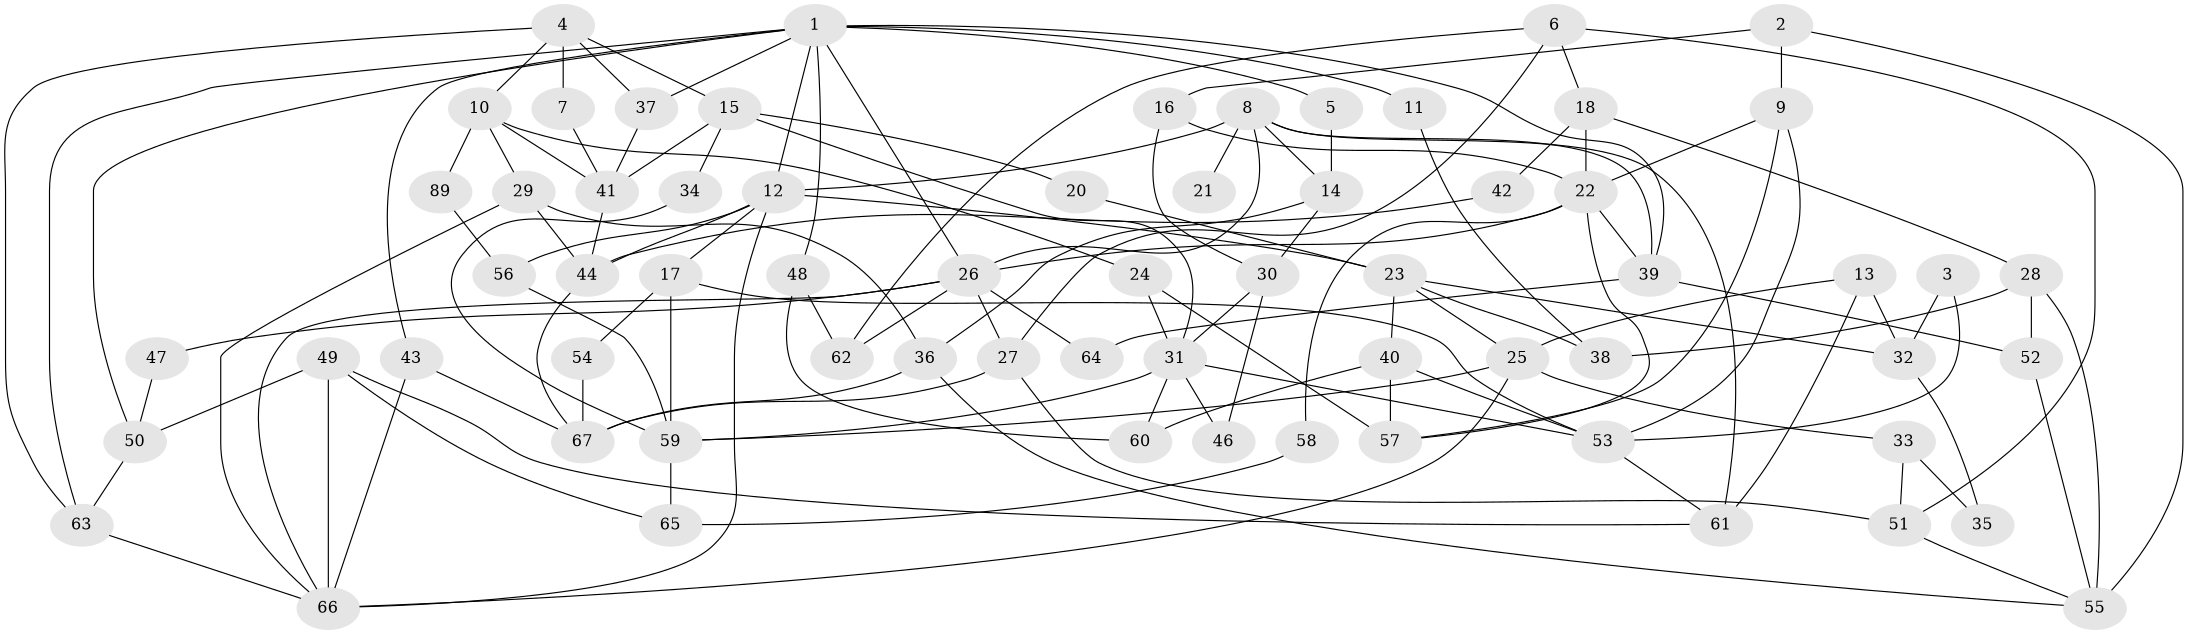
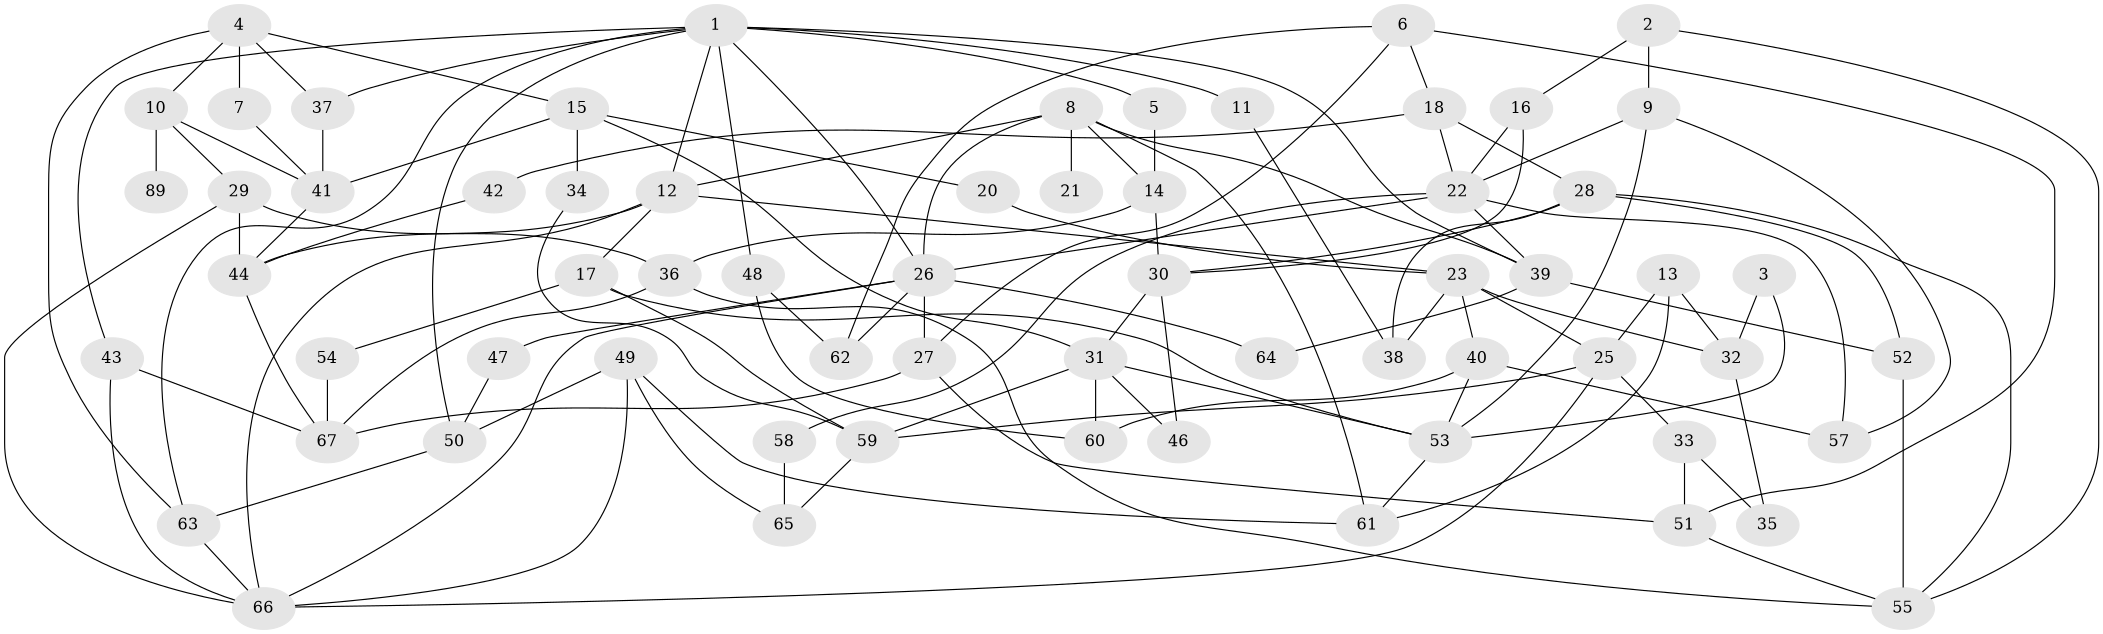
none -> (1377, 248)
(504, 275) -> none
(1141, 275) -> none
